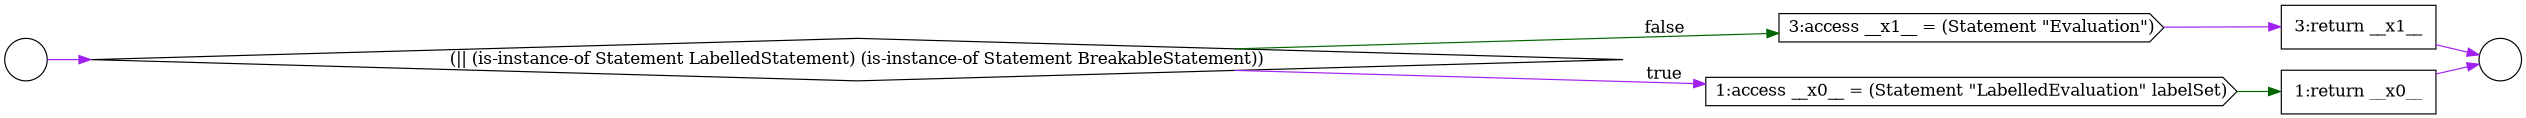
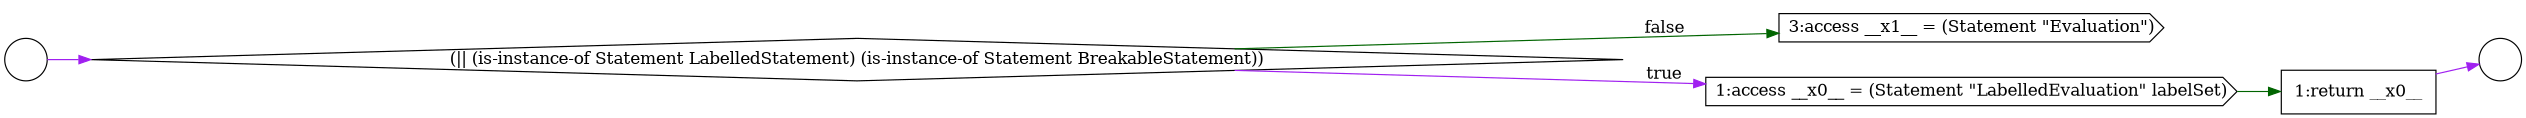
(2358, 27) -> none
